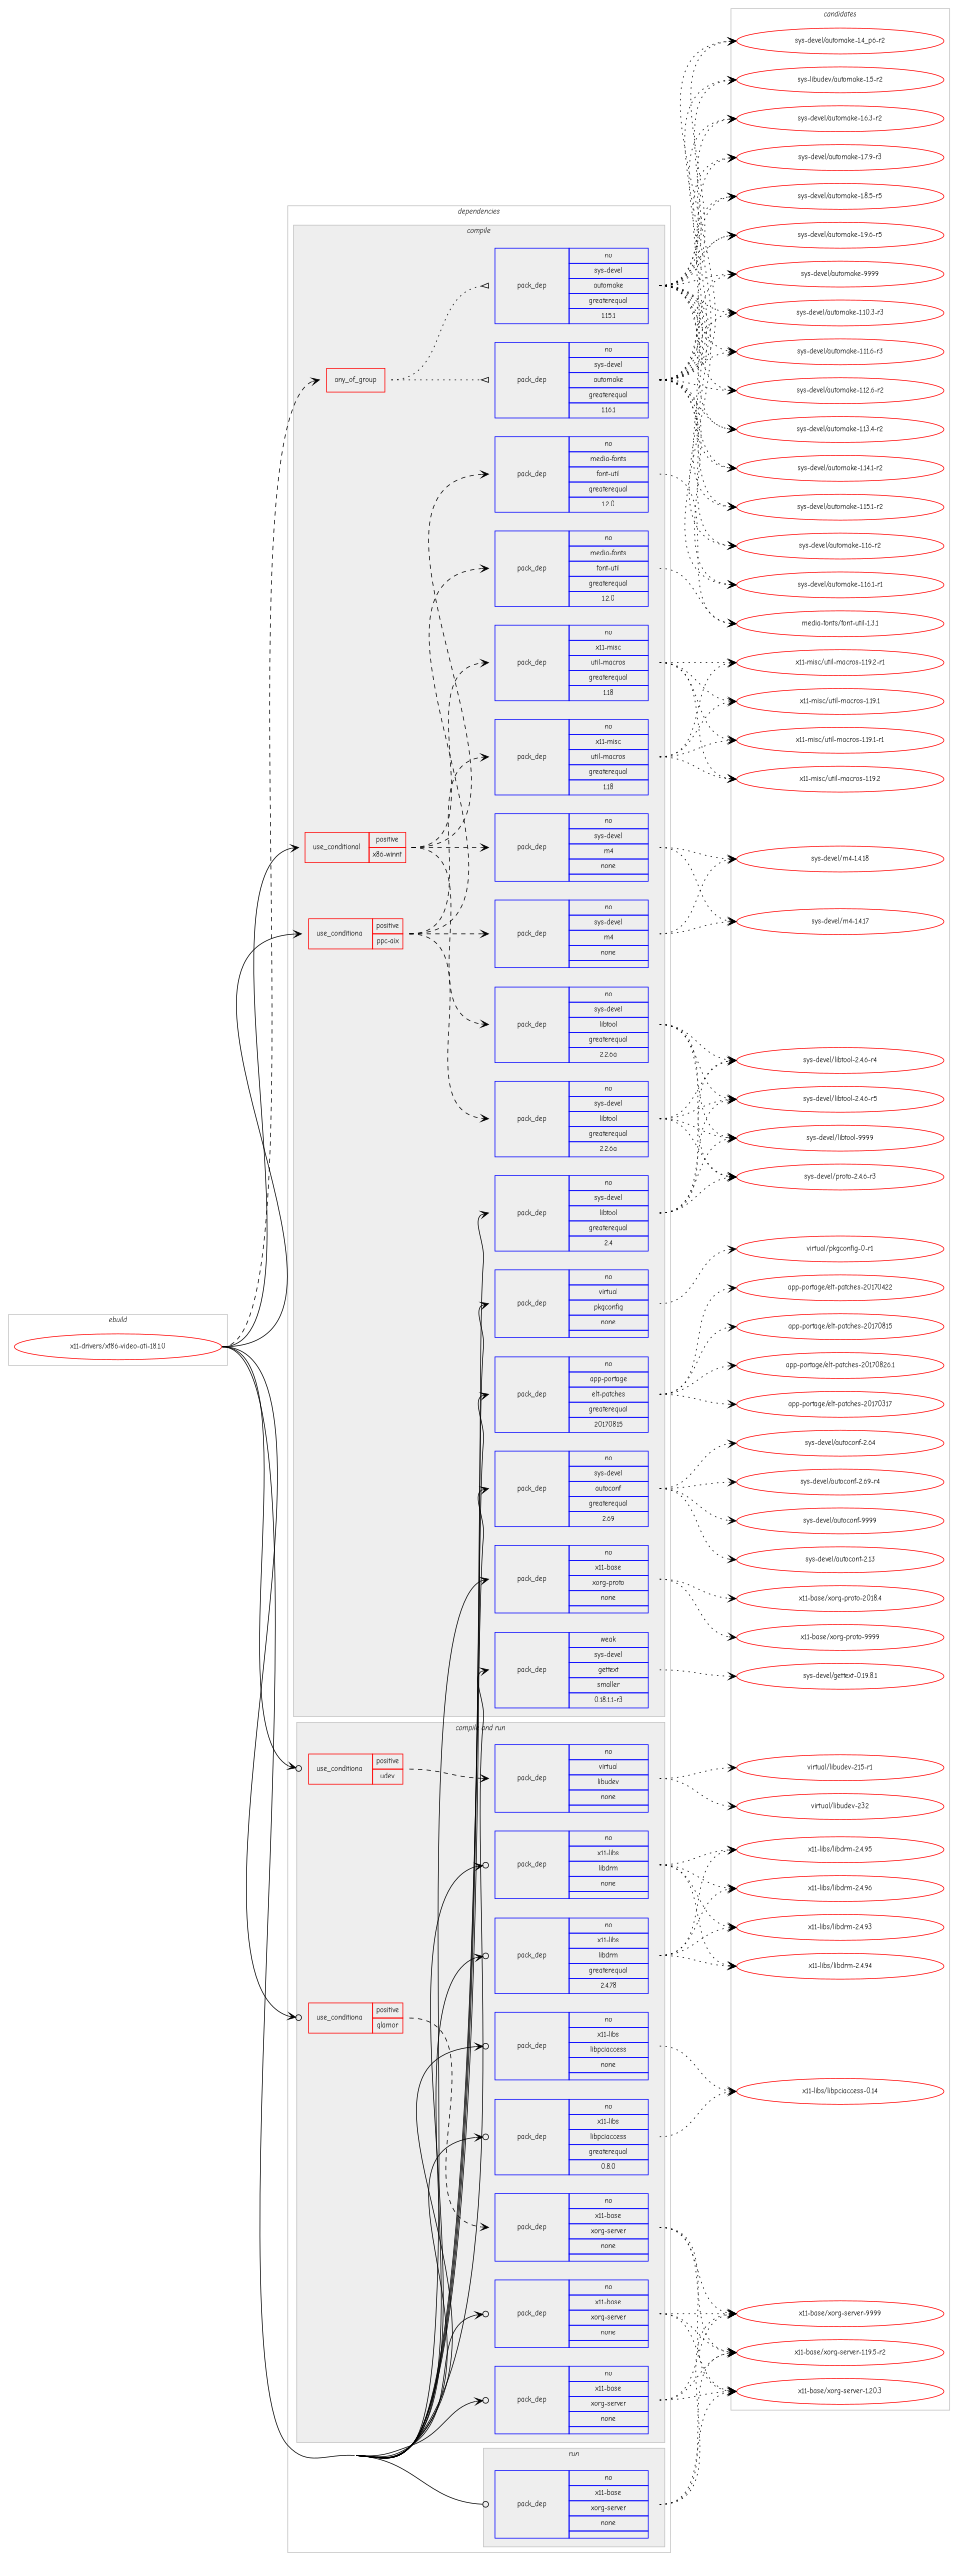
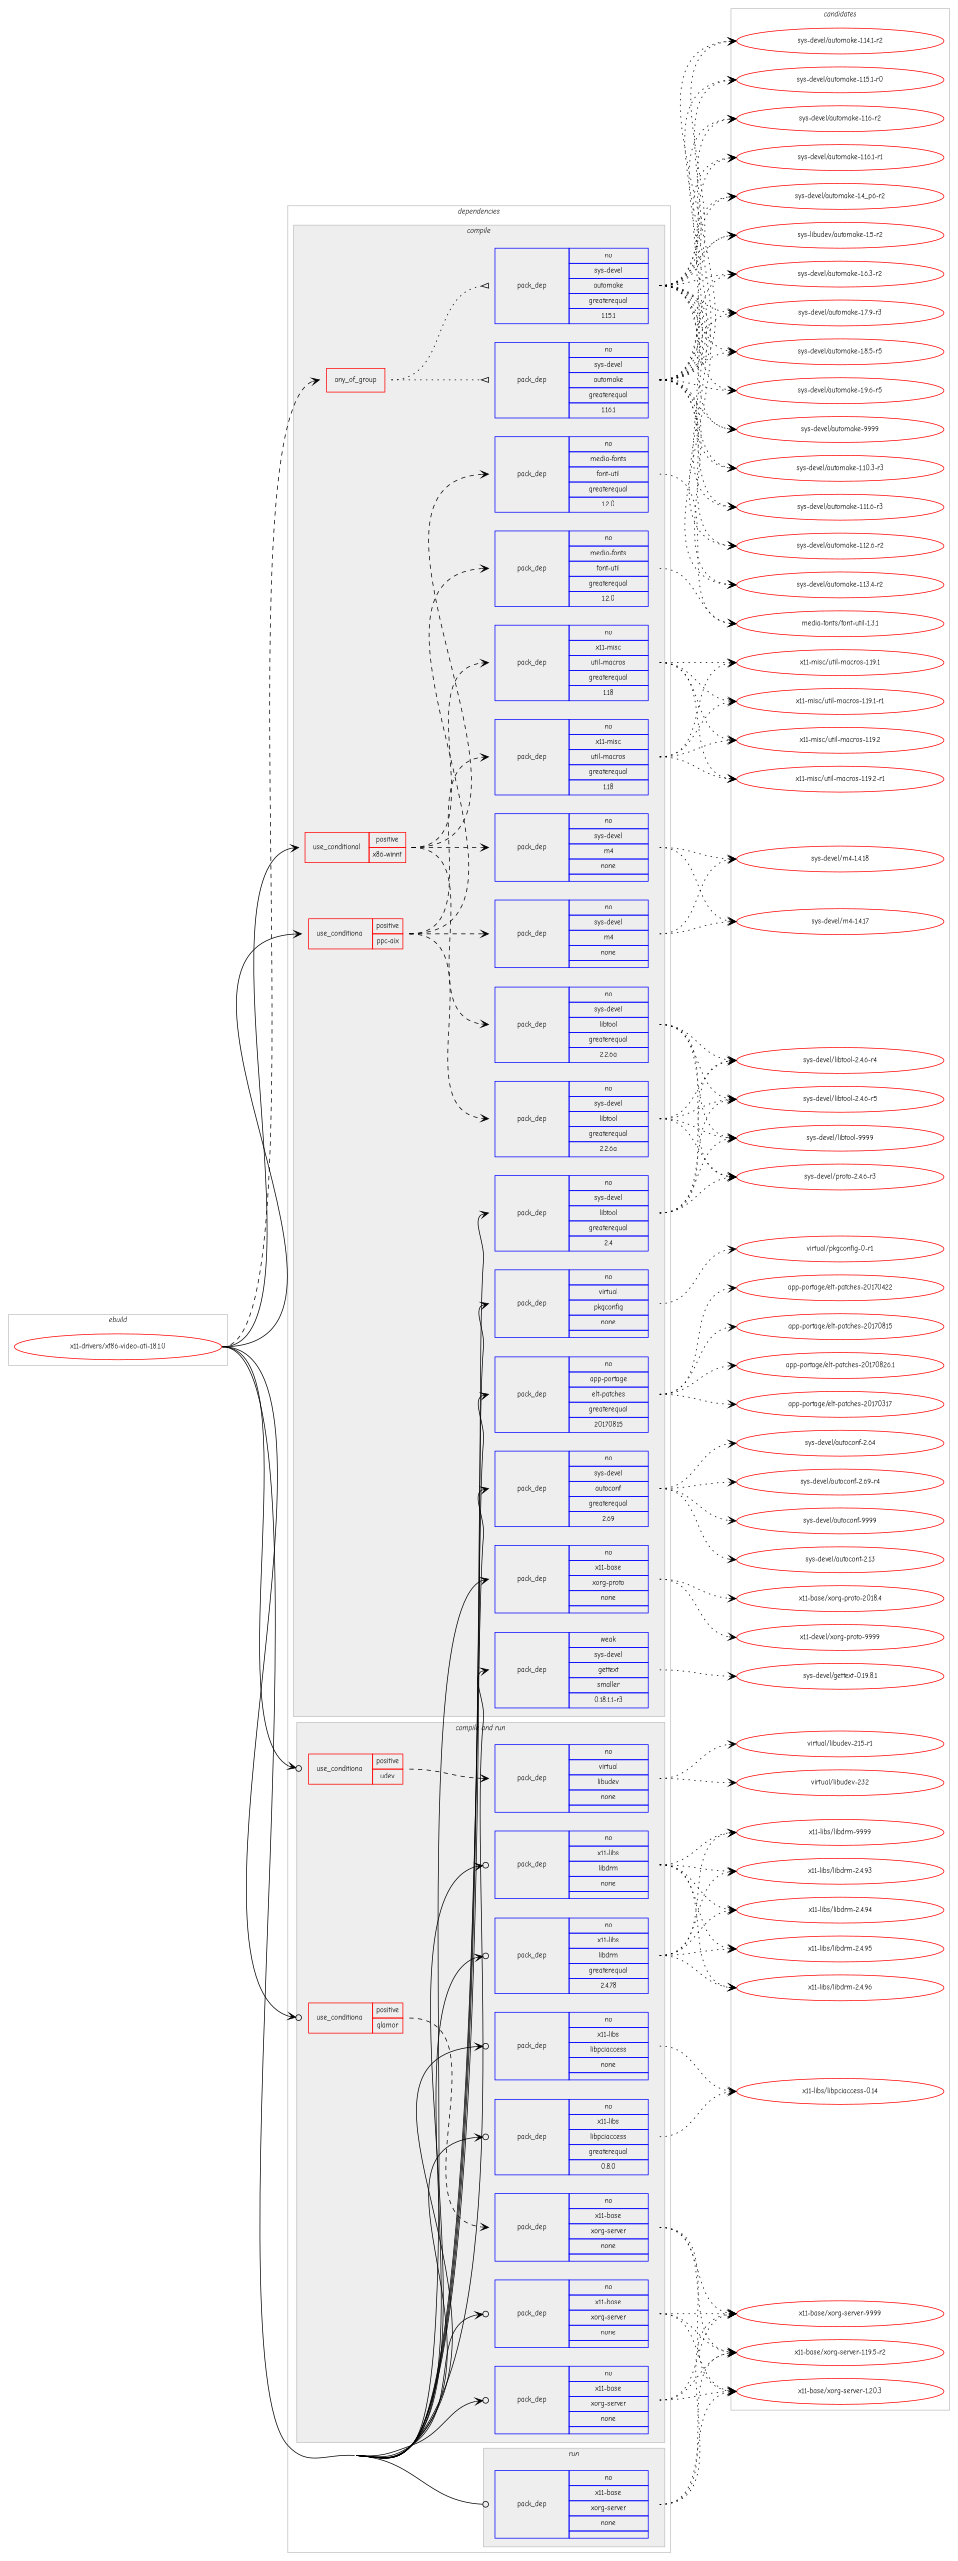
(840, 507) -> (840, 80)
(840, 1637) -> (840, 1637)
none -> (840, 1832)
